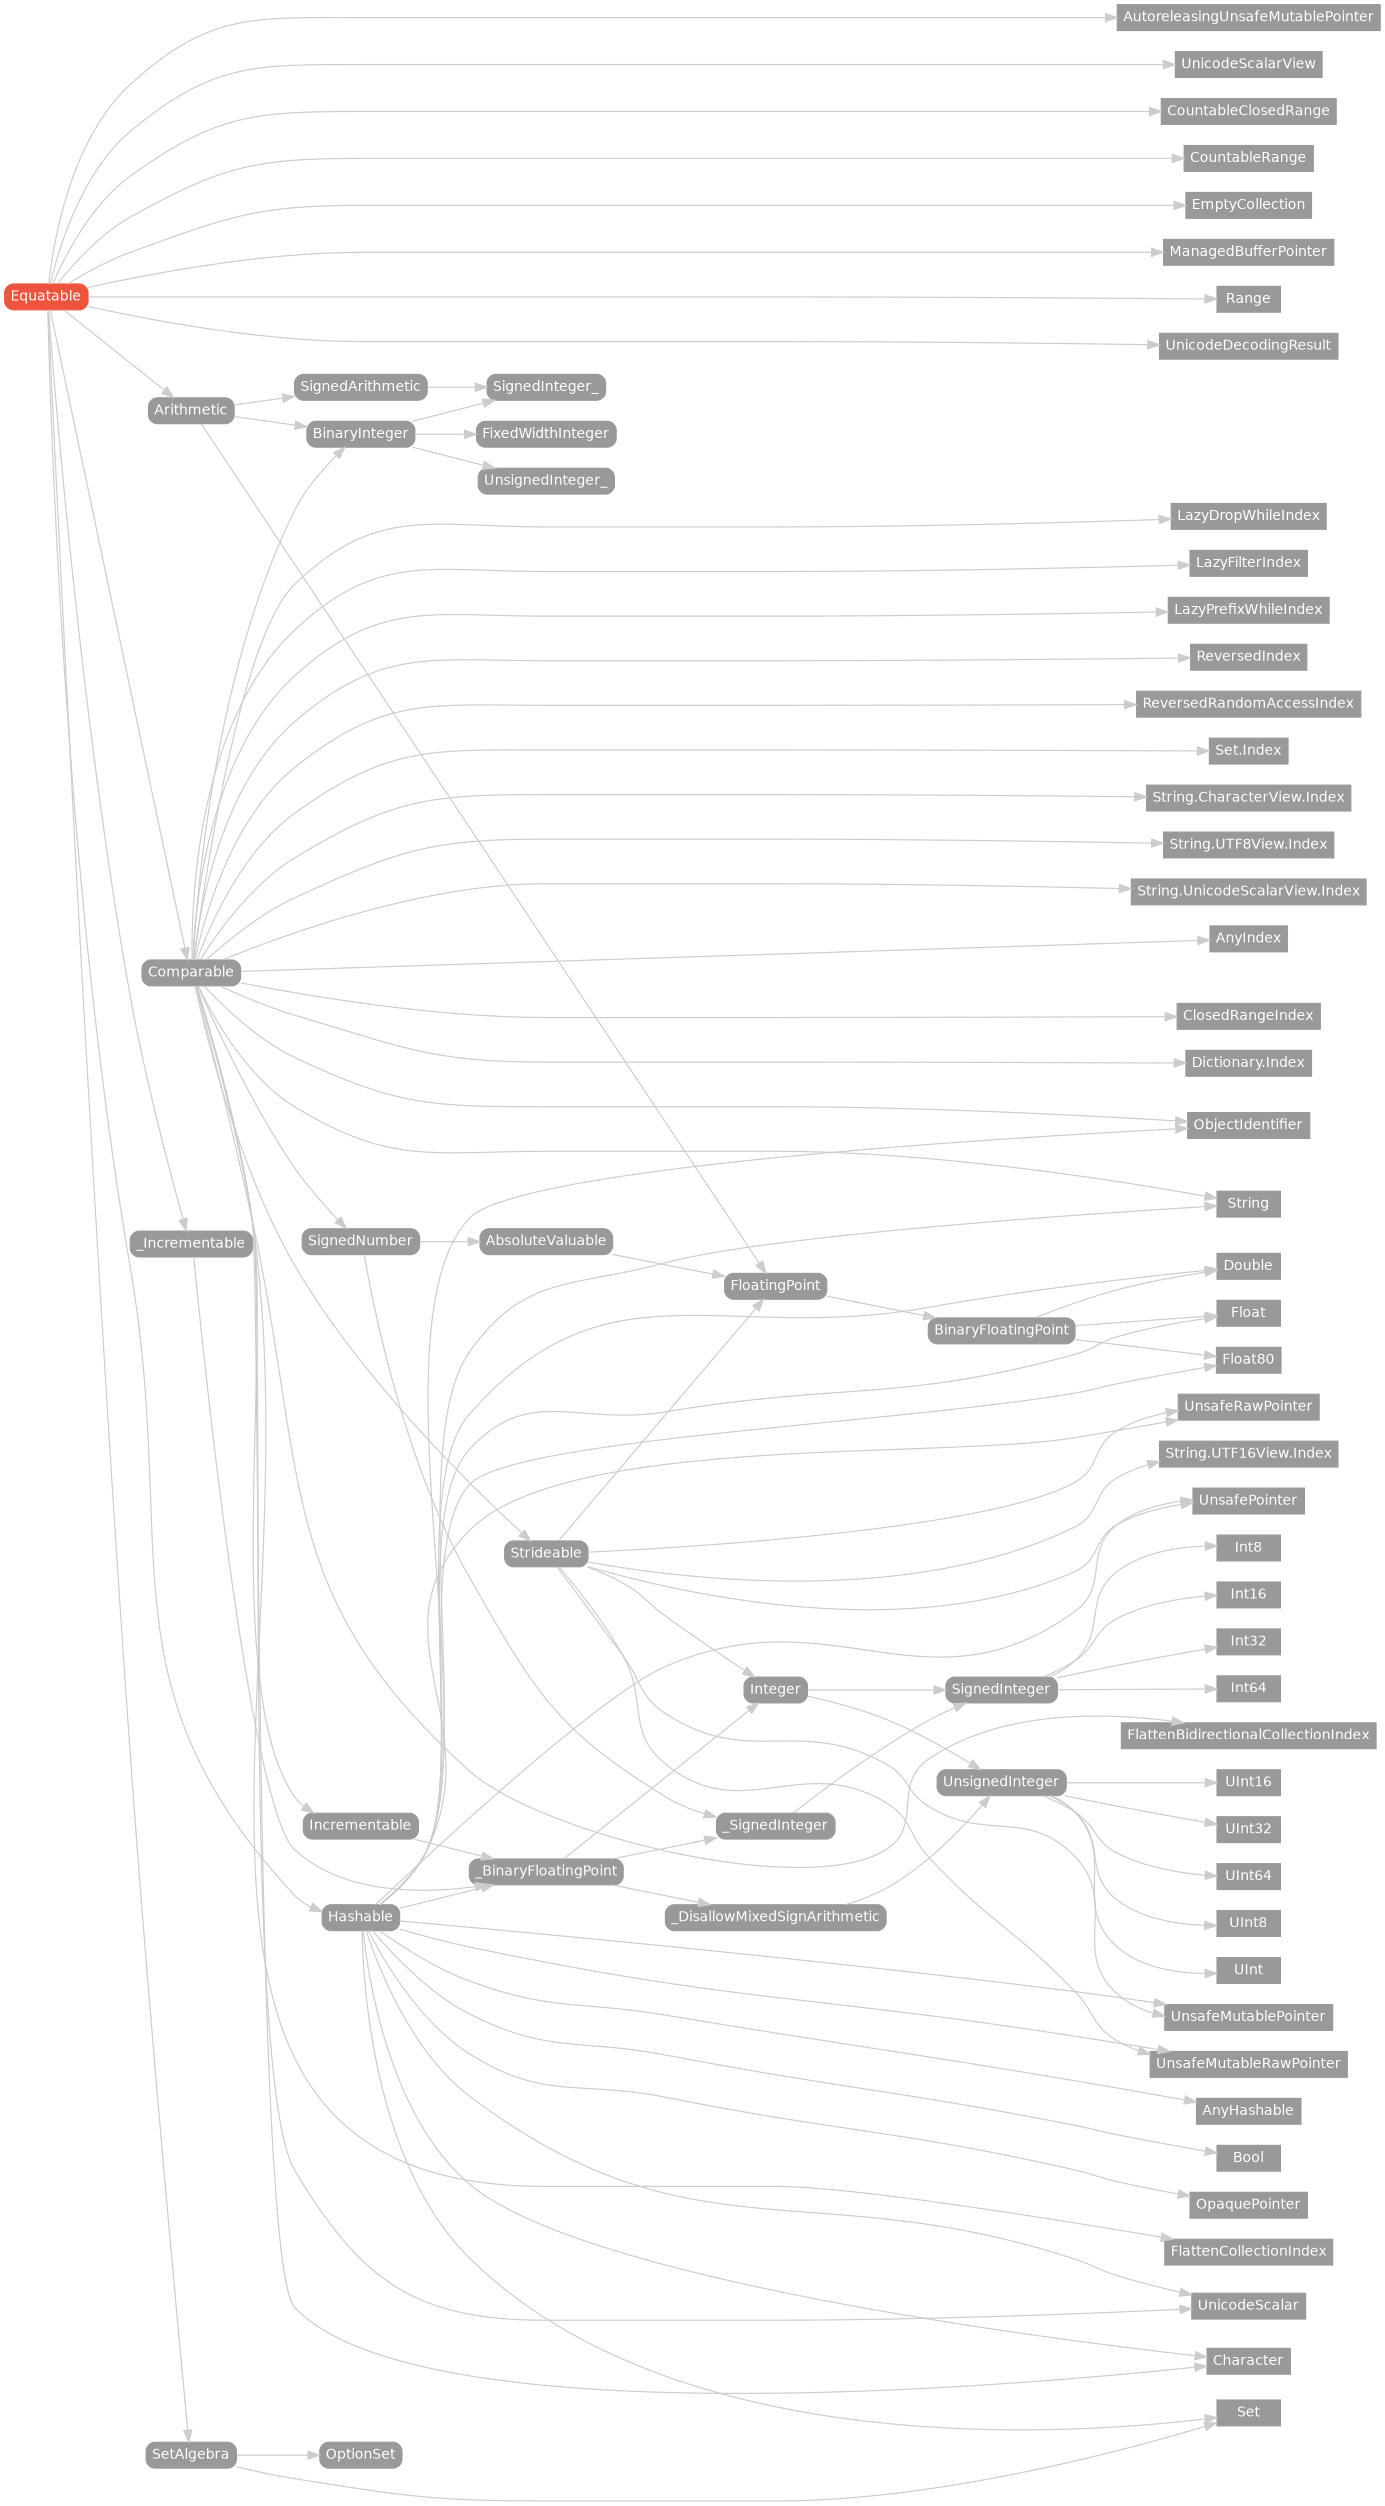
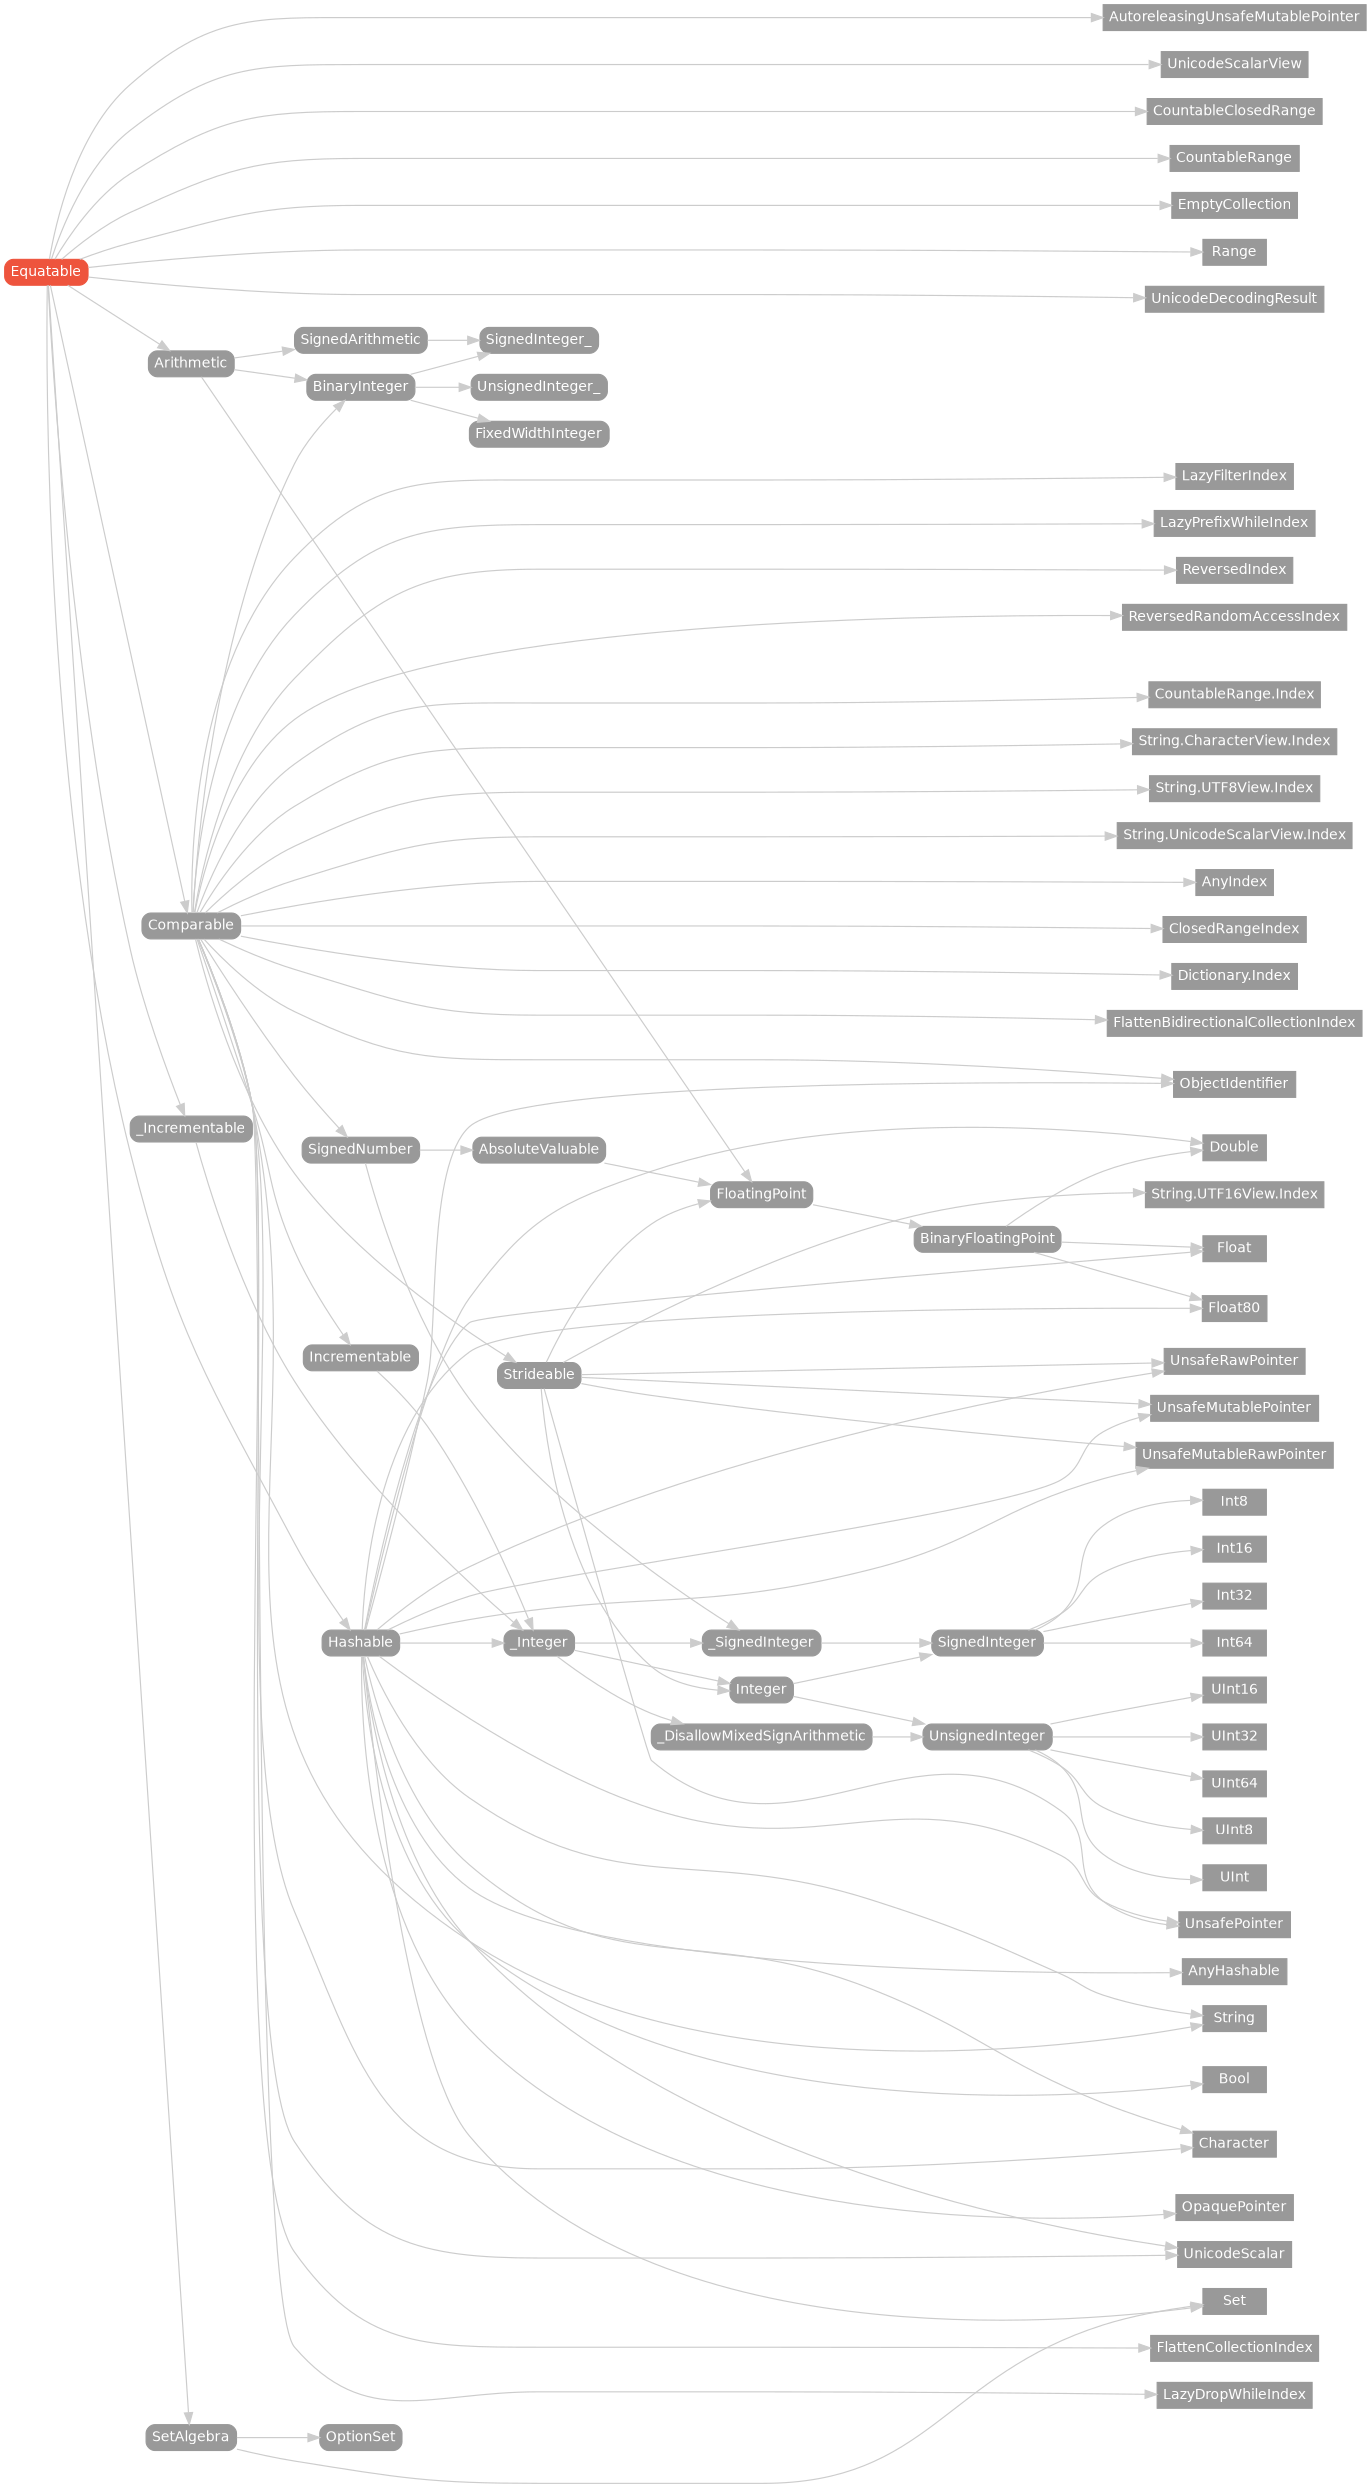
(1249, 252) -> none
(1249, 751) -> (1235, 695)
(546, 1872) -> (539, 1643)
